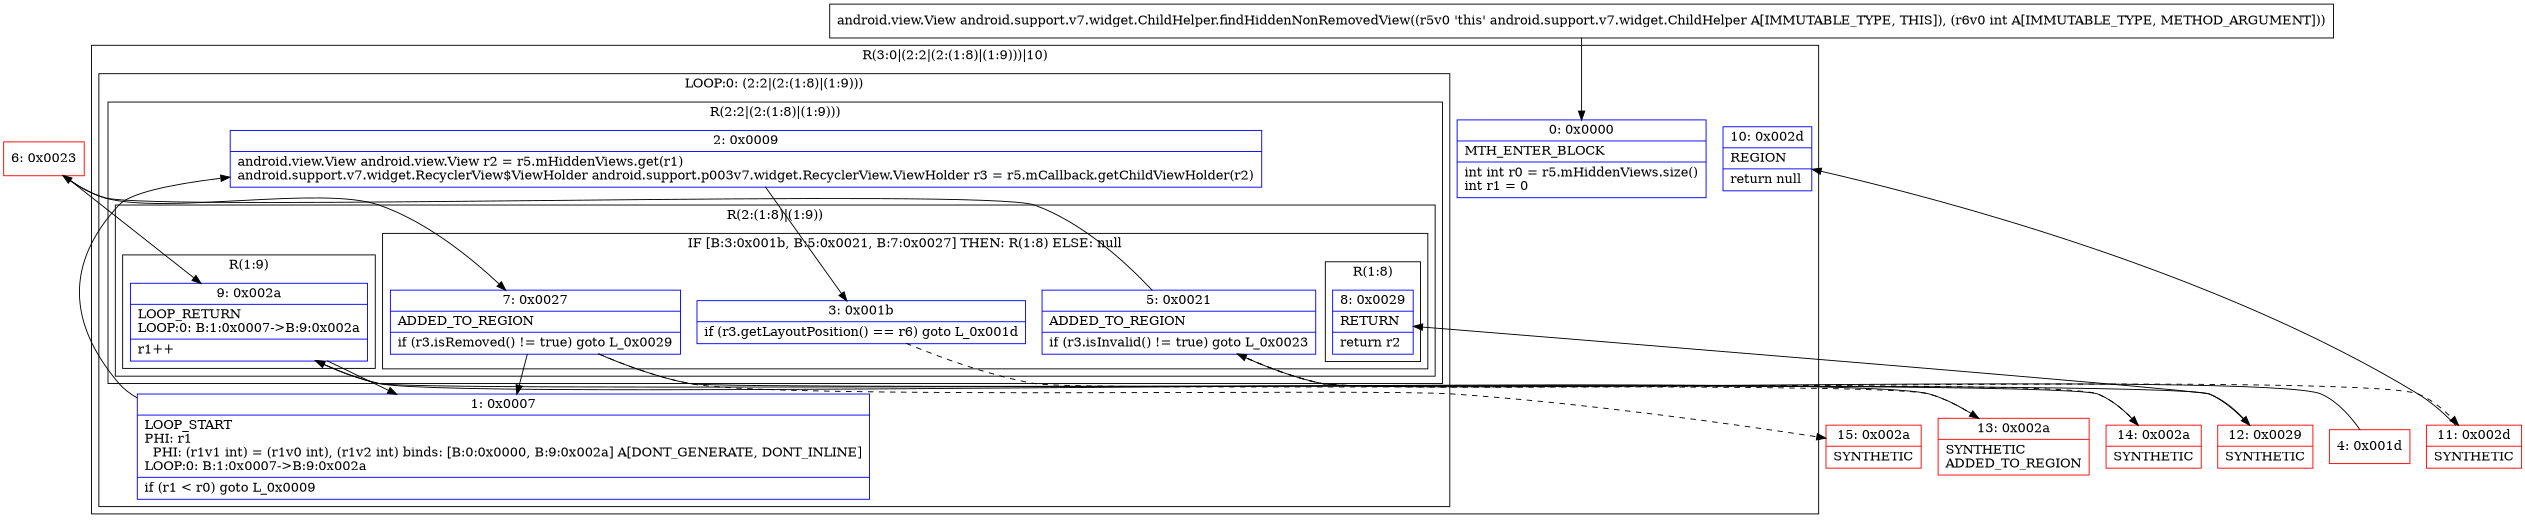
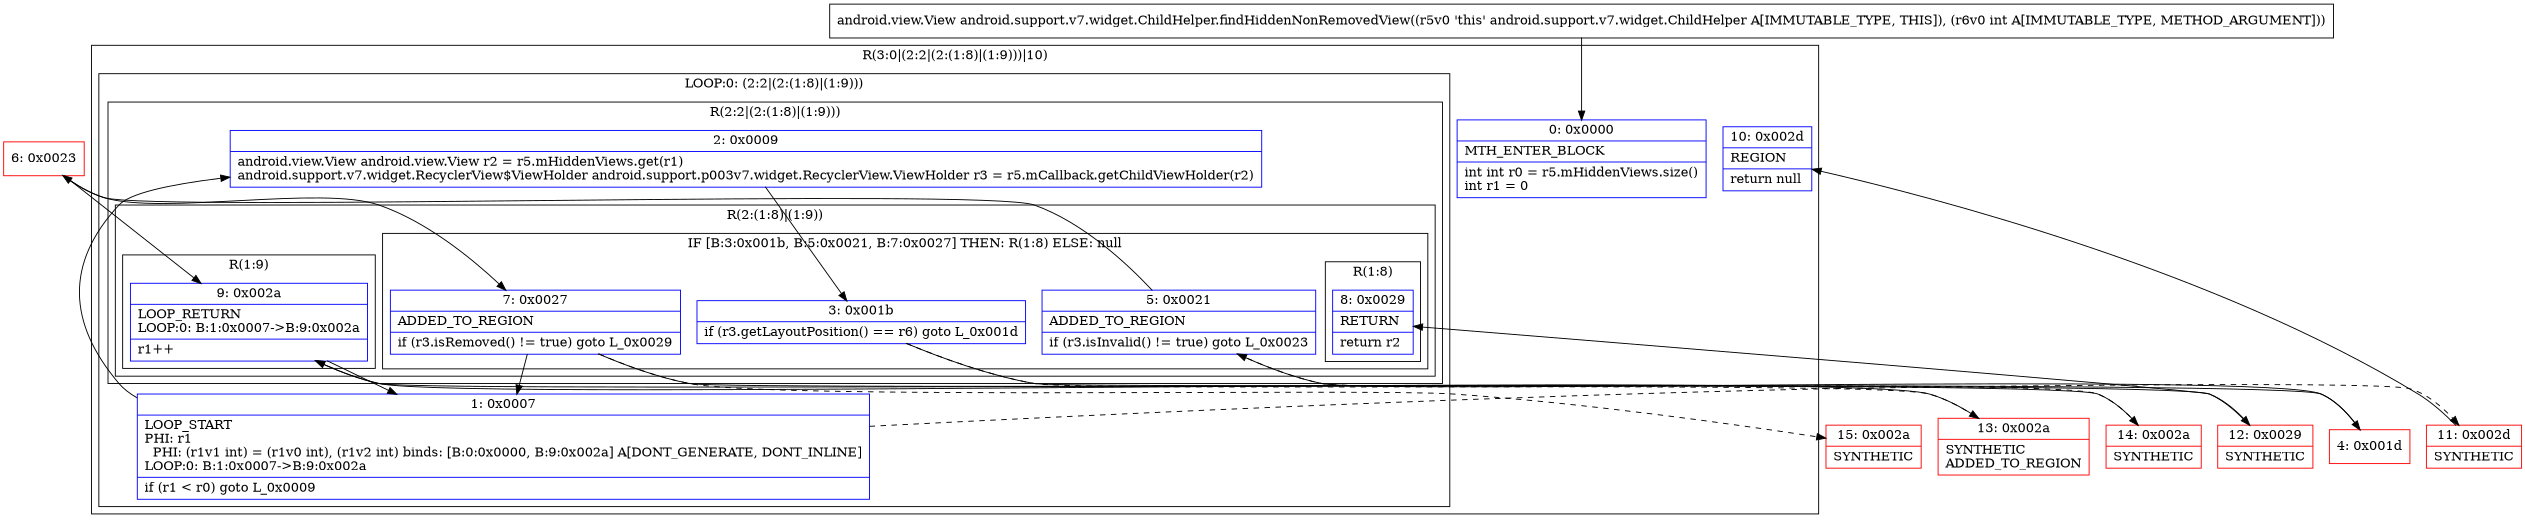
(1846, 385) -> (1666, 393)
none -> (1633, 386)
